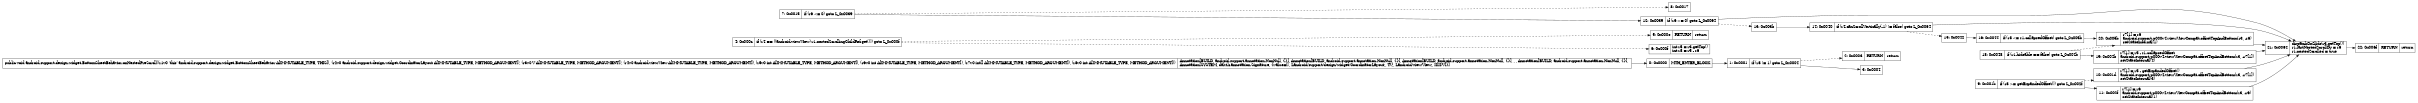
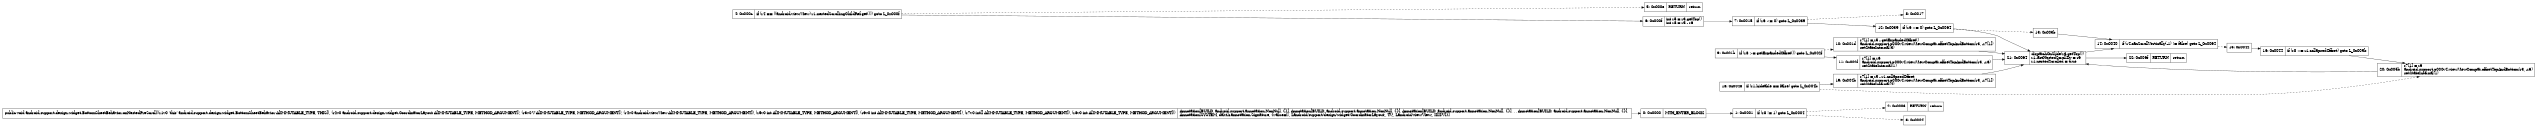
none -> (1717, 21)
(2112, 22) -> (2099, 50)
(1274, 46) -> (1271, 18)
(1829, 67) -> (1854, 117)
